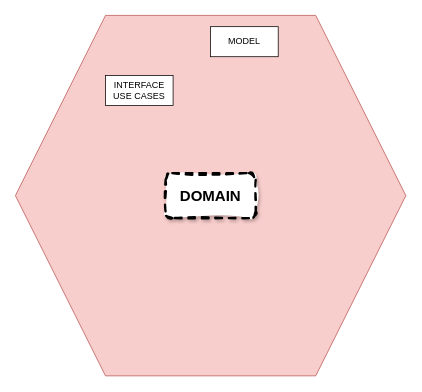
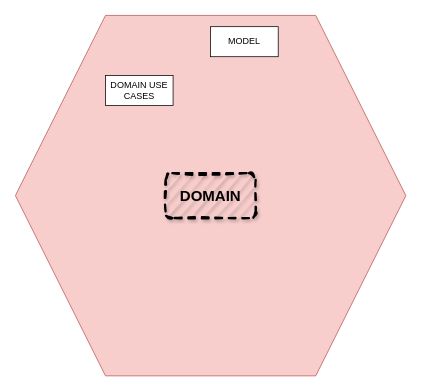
(139, 90) -> (139, 90)
(210, 195) -> (210, 195)
